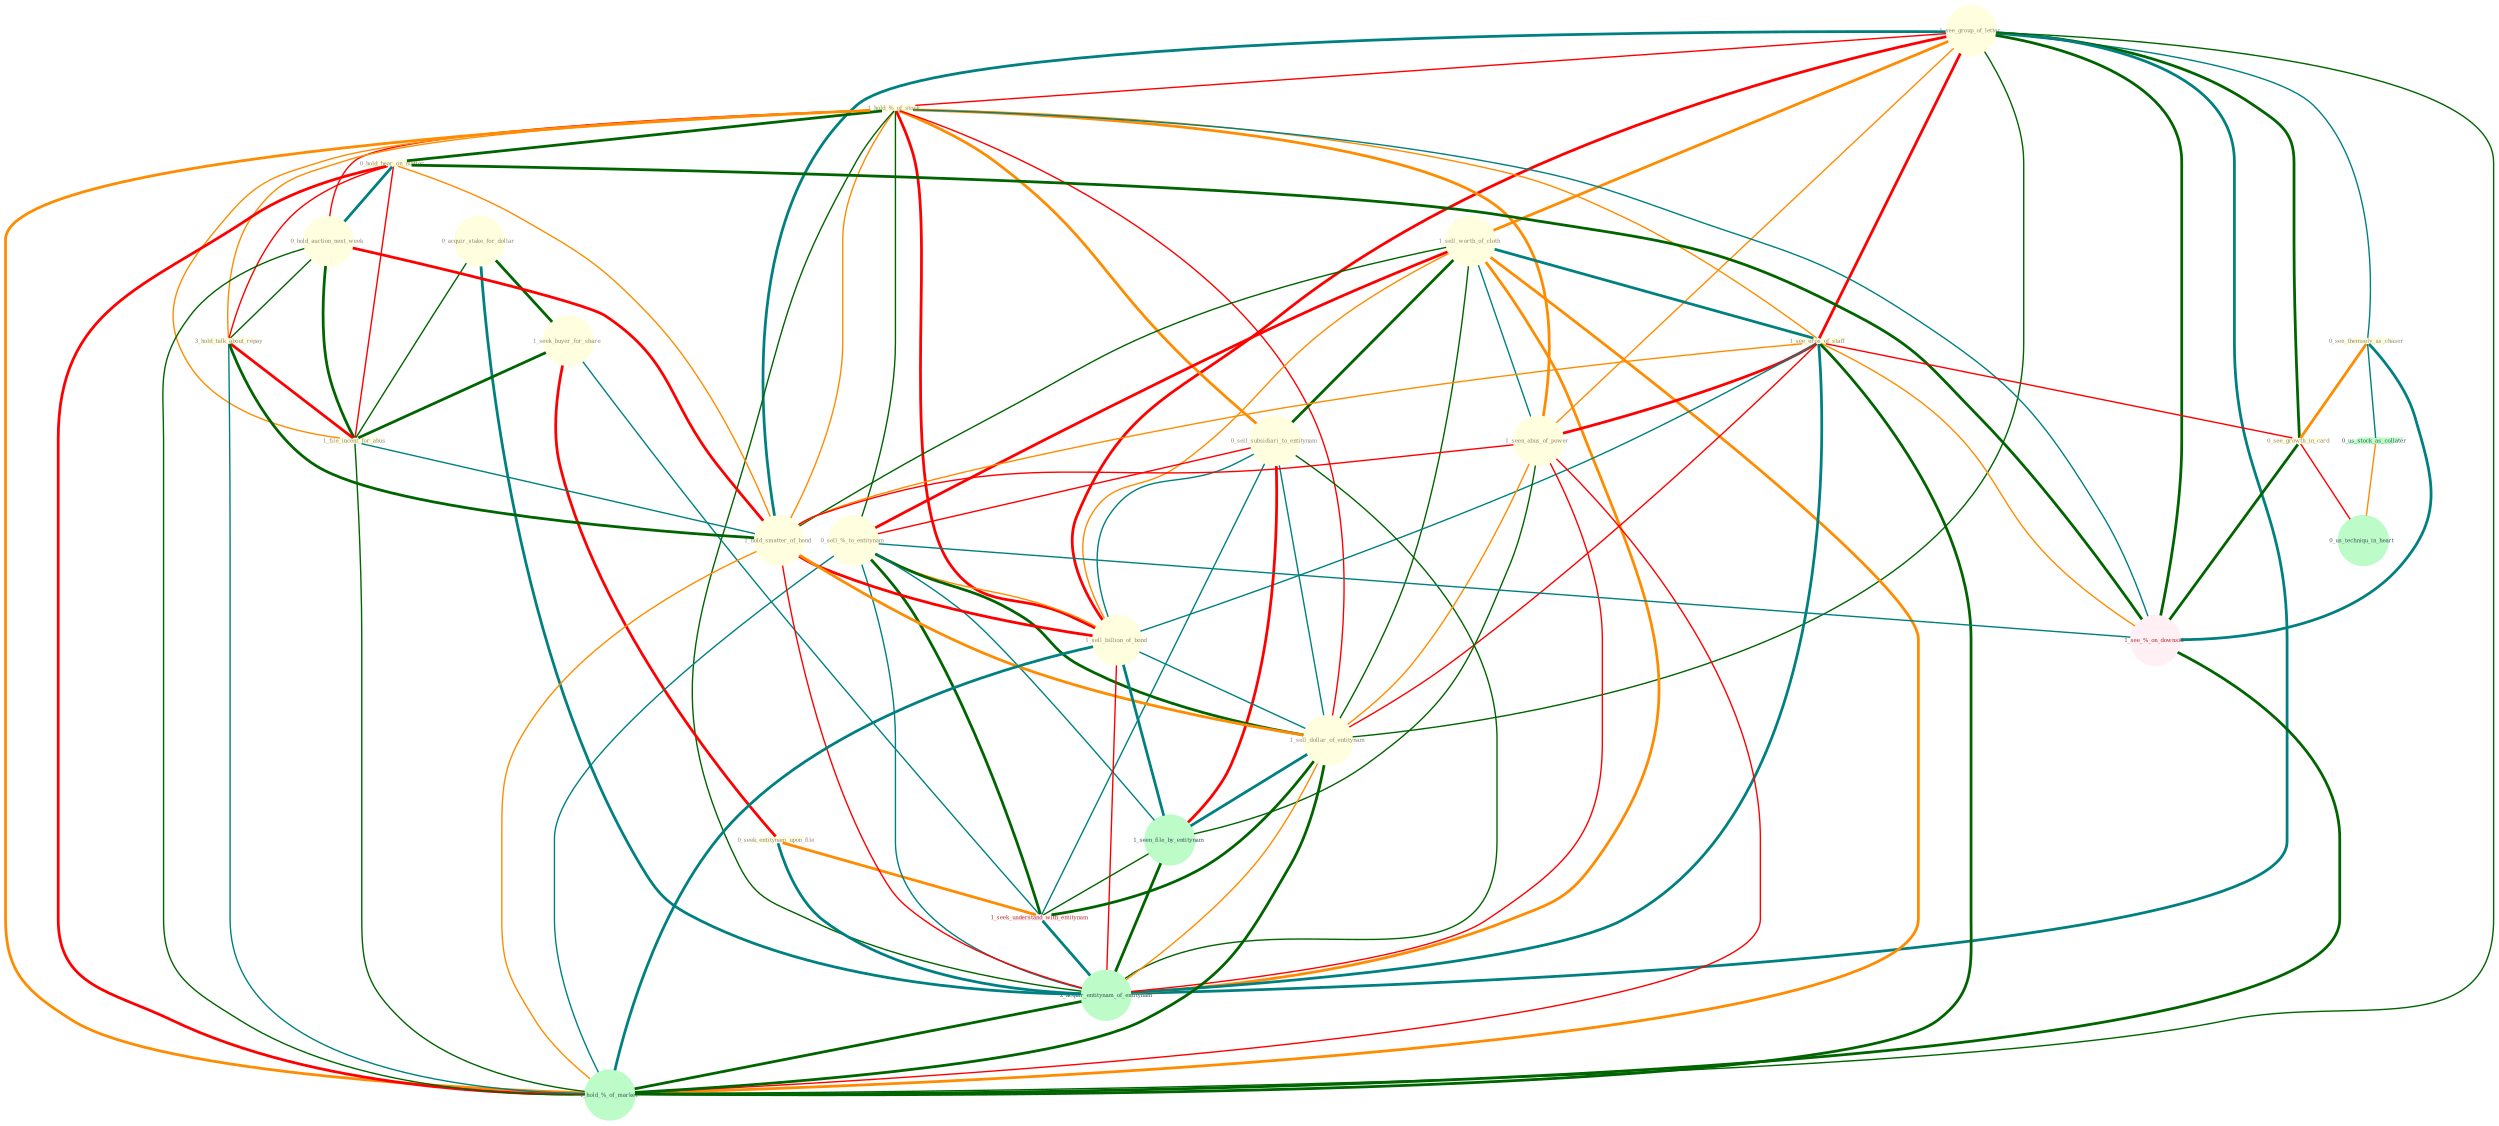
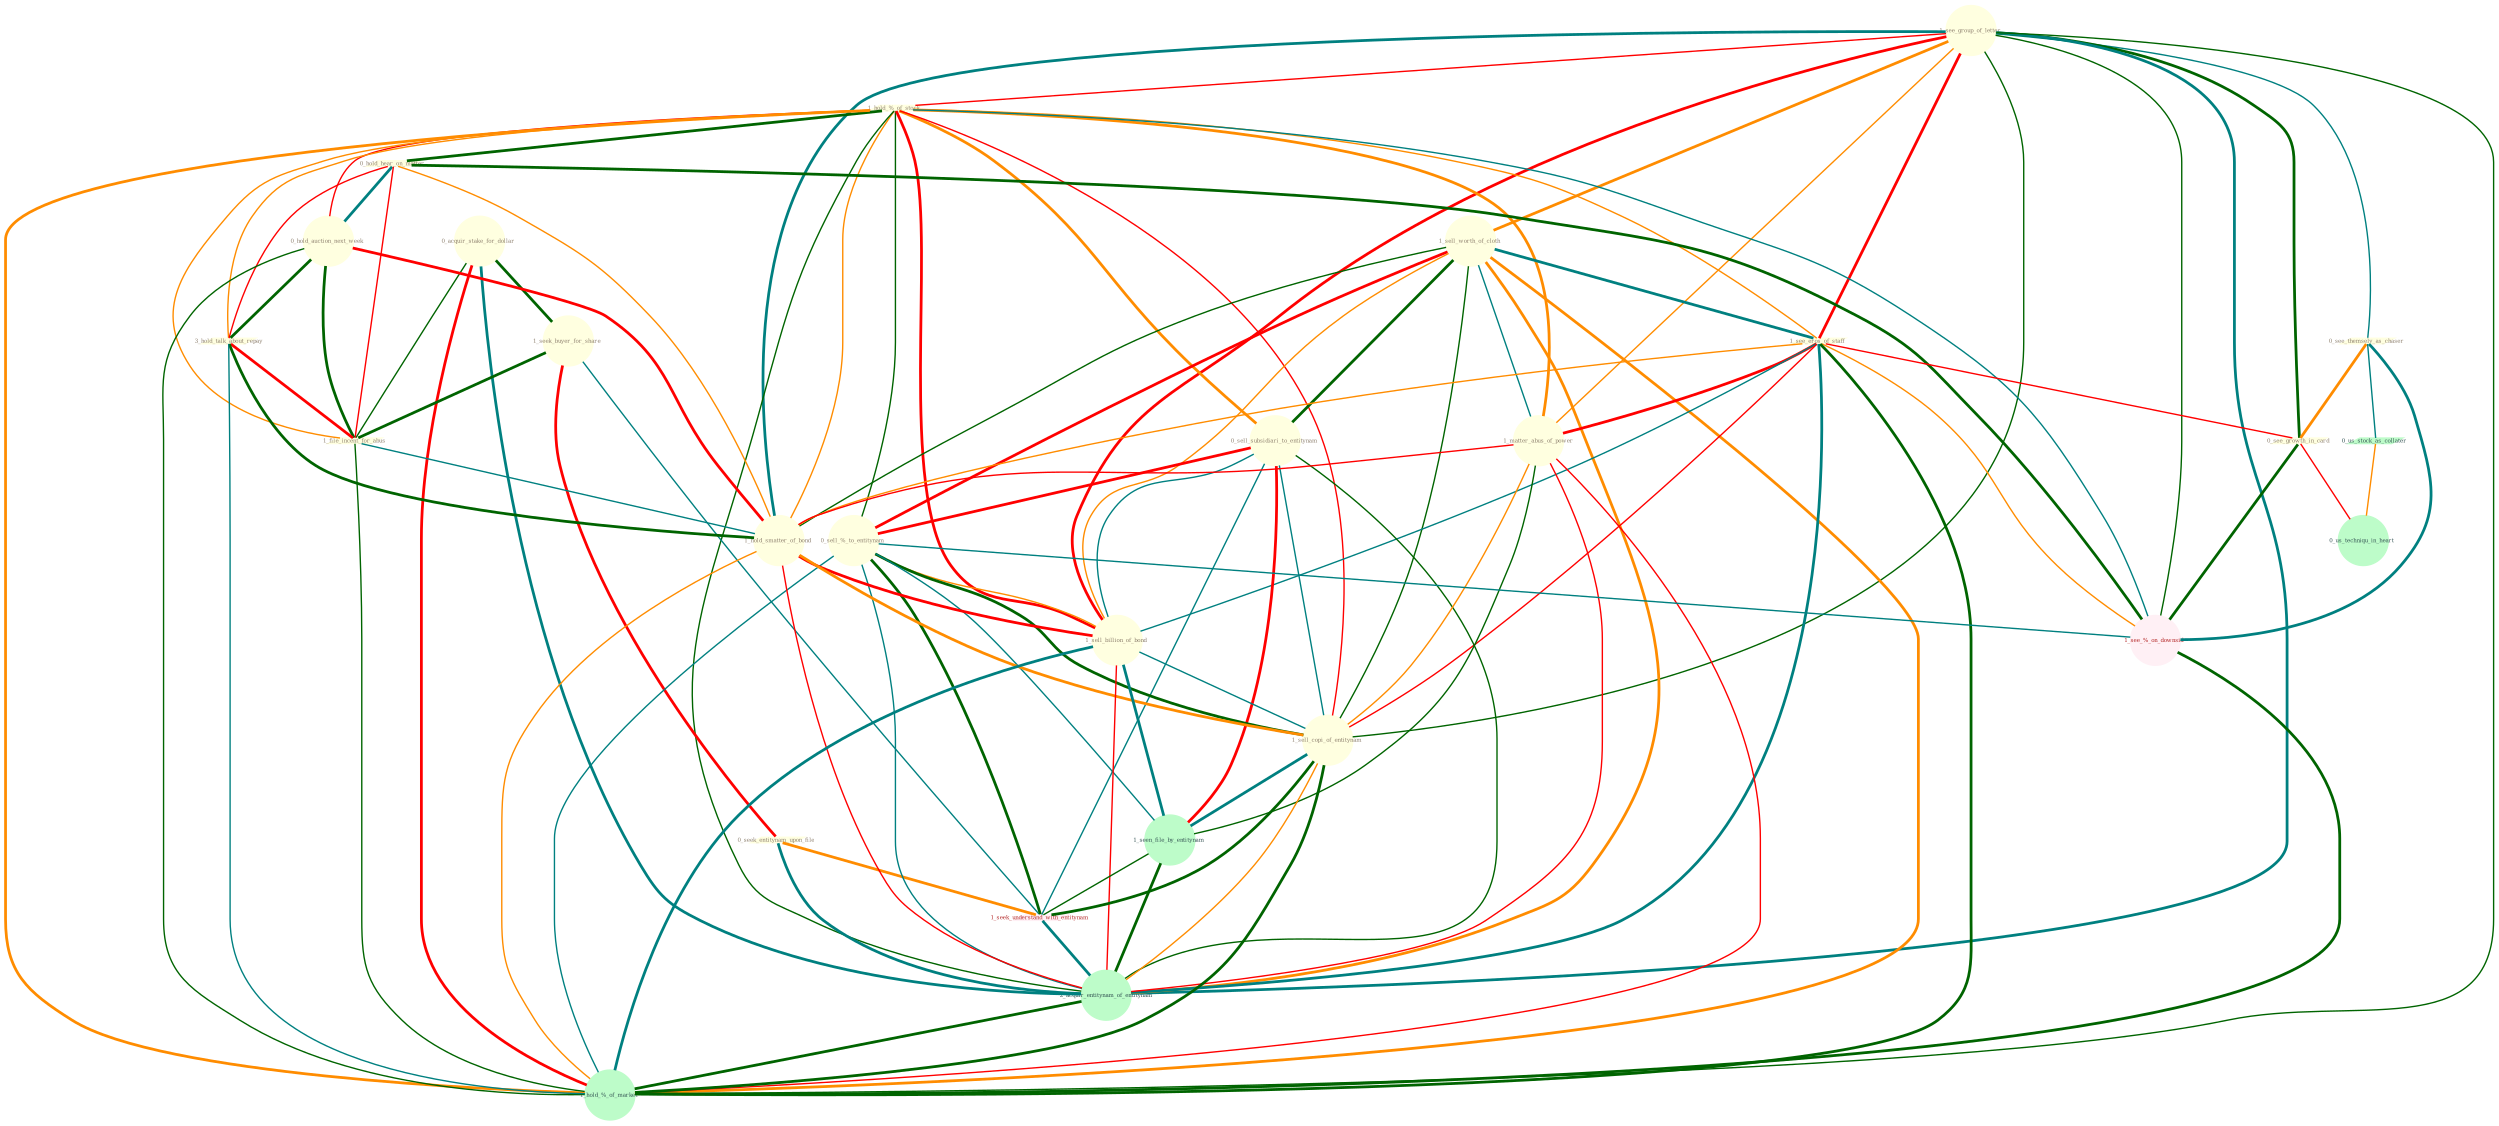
(2182, 268) -> (2182, 268)
(271, 299) -> (271, 299)
(1539, 441) -> (1539, 441)
(1064, 491) -> (1064, 491)
(1328, 740) -> (1328, 740)
(58, 744) -> (421, 713)
